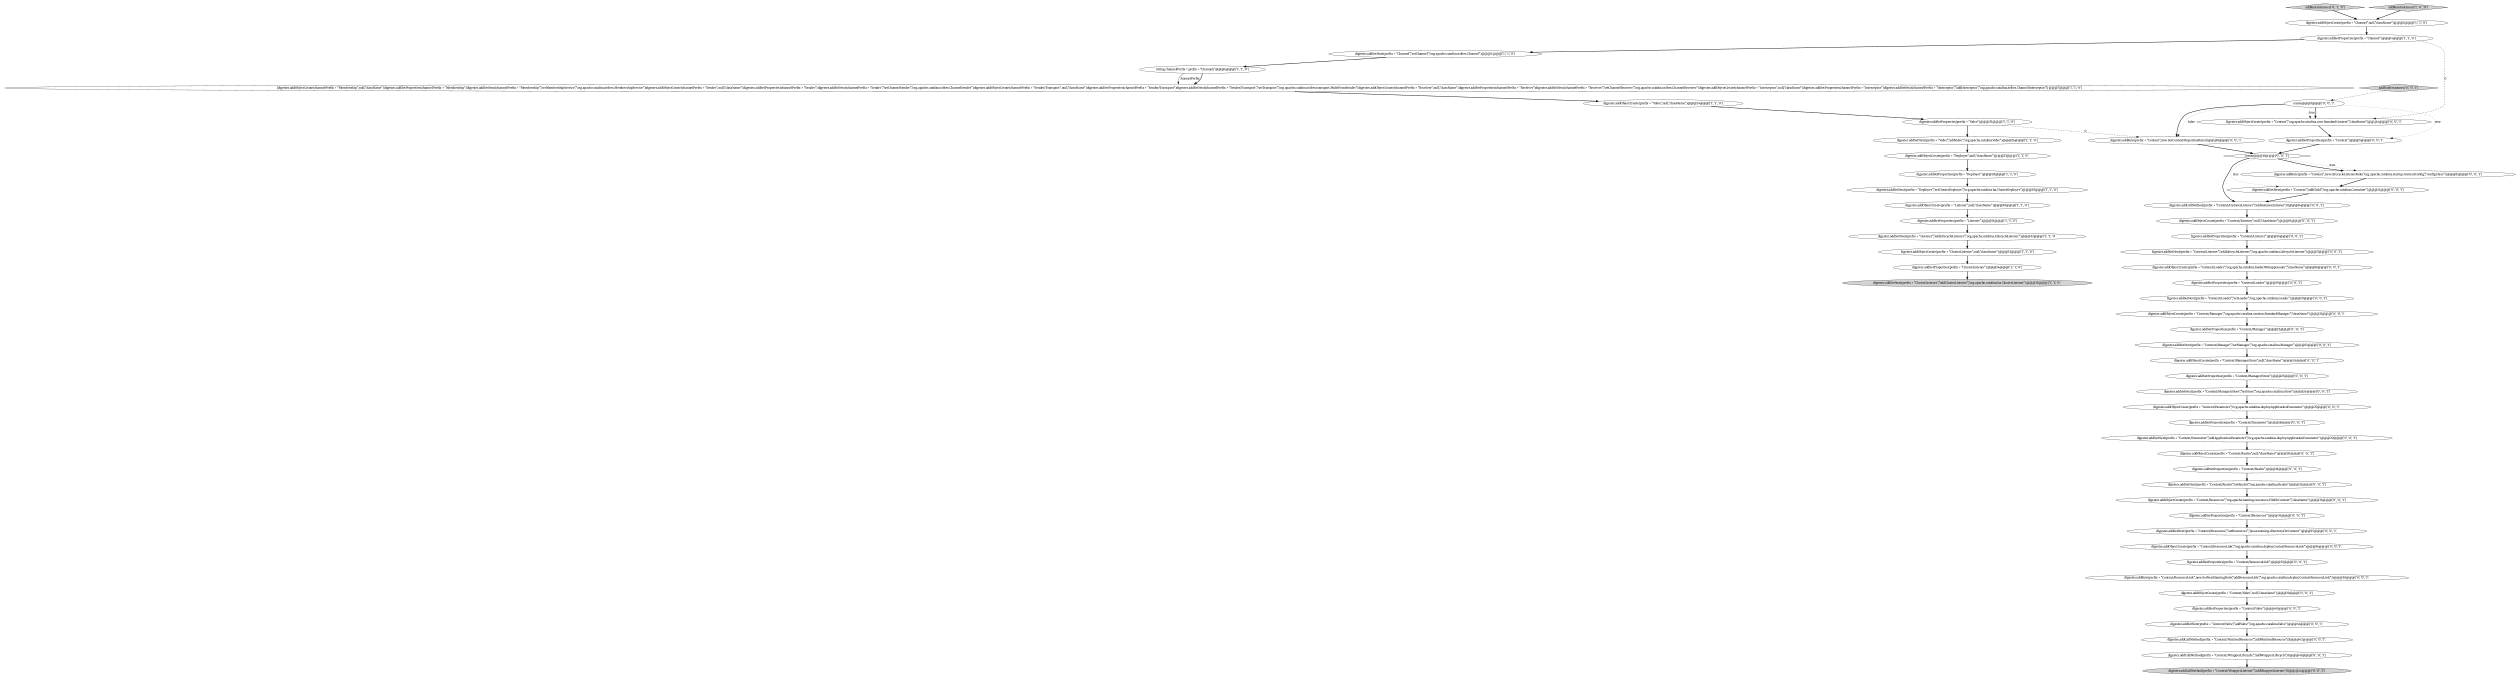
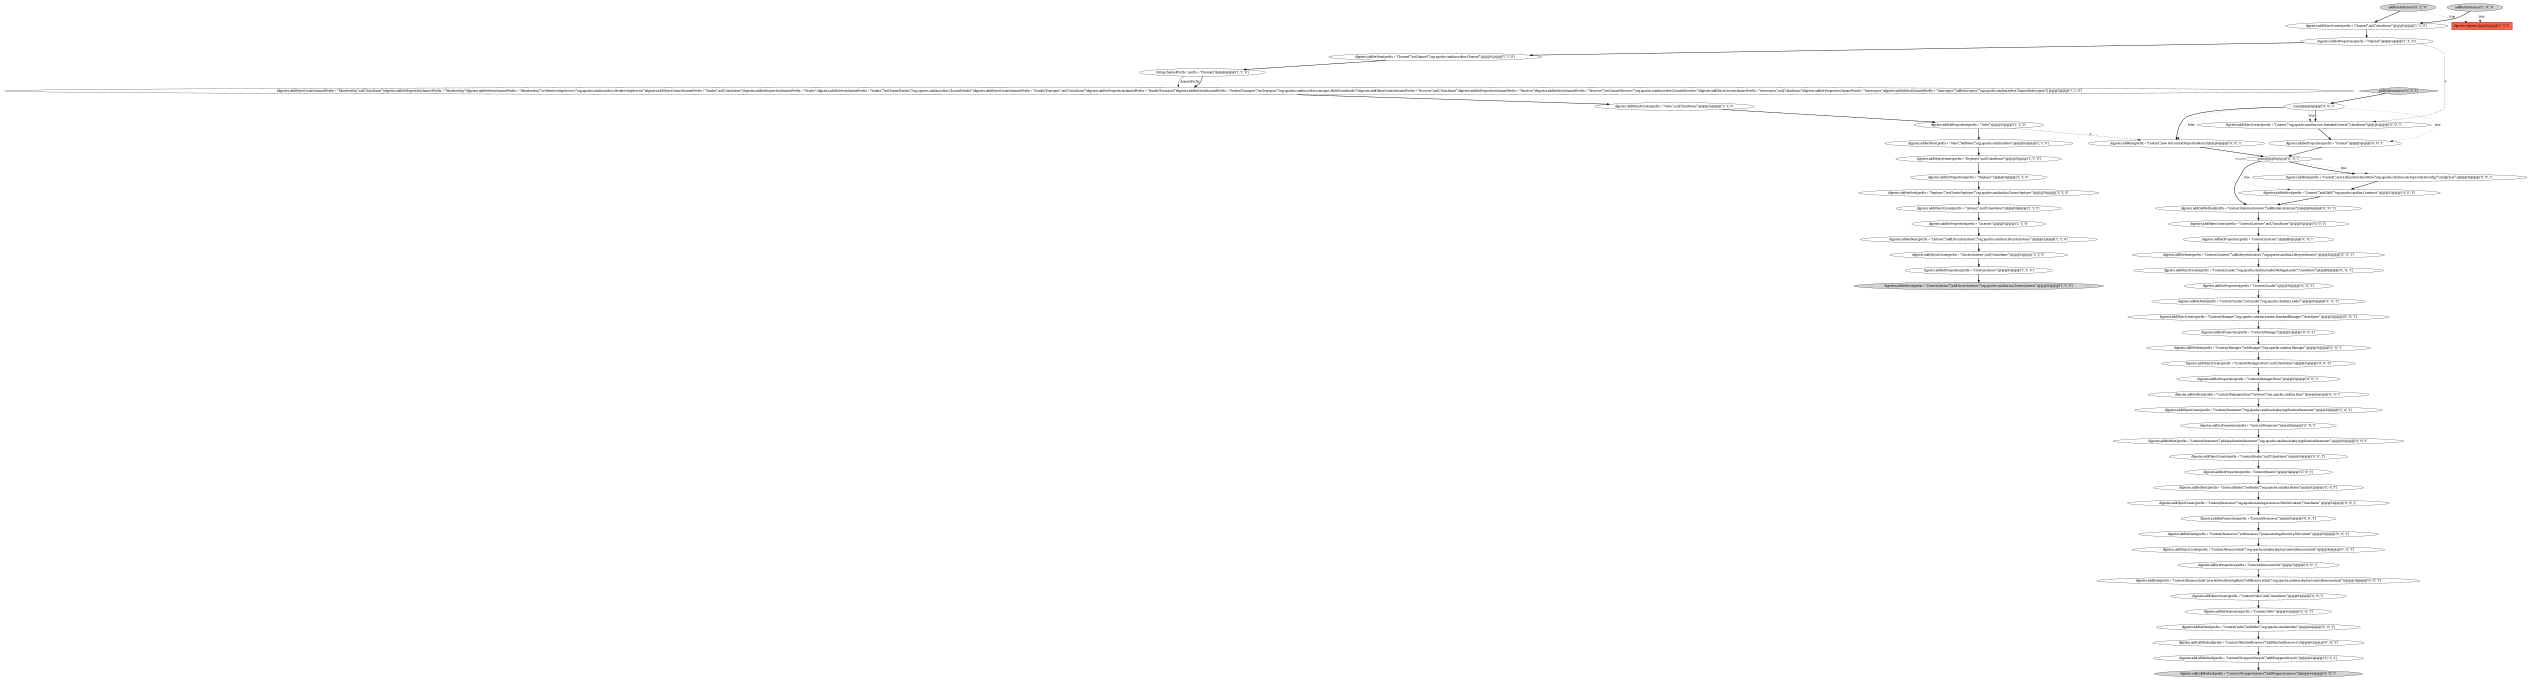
(2325, 7) -> (2408, 7)
(2408, 7) -> (2475, 7)
none -> (2482, 26)
(2359, 95) -> (2359, 98)
